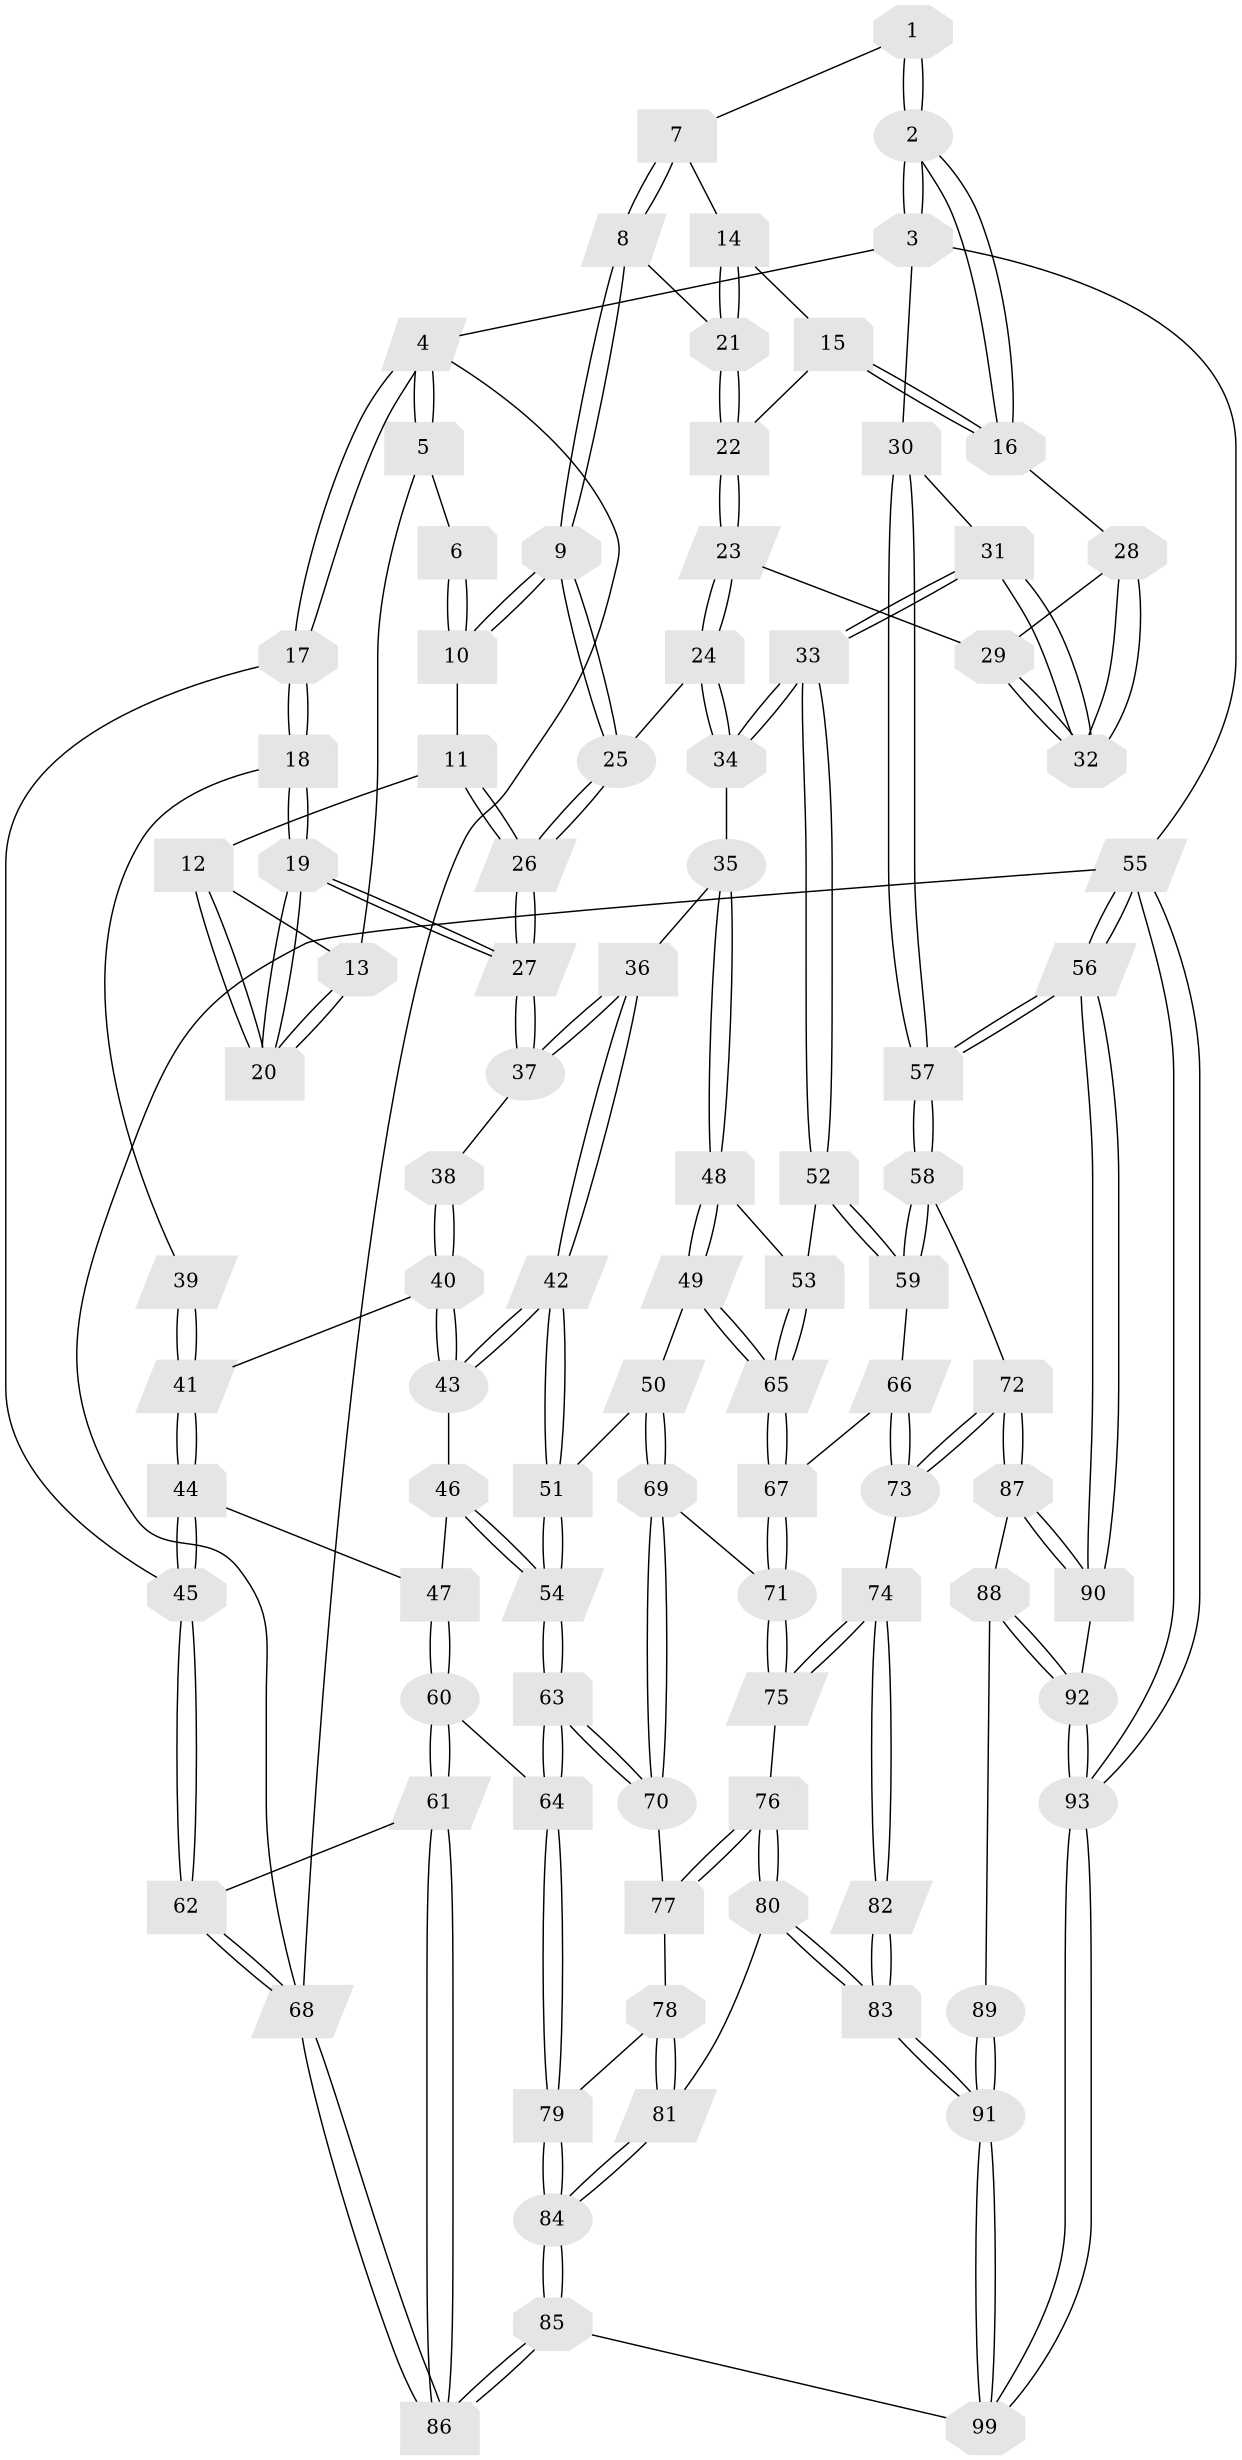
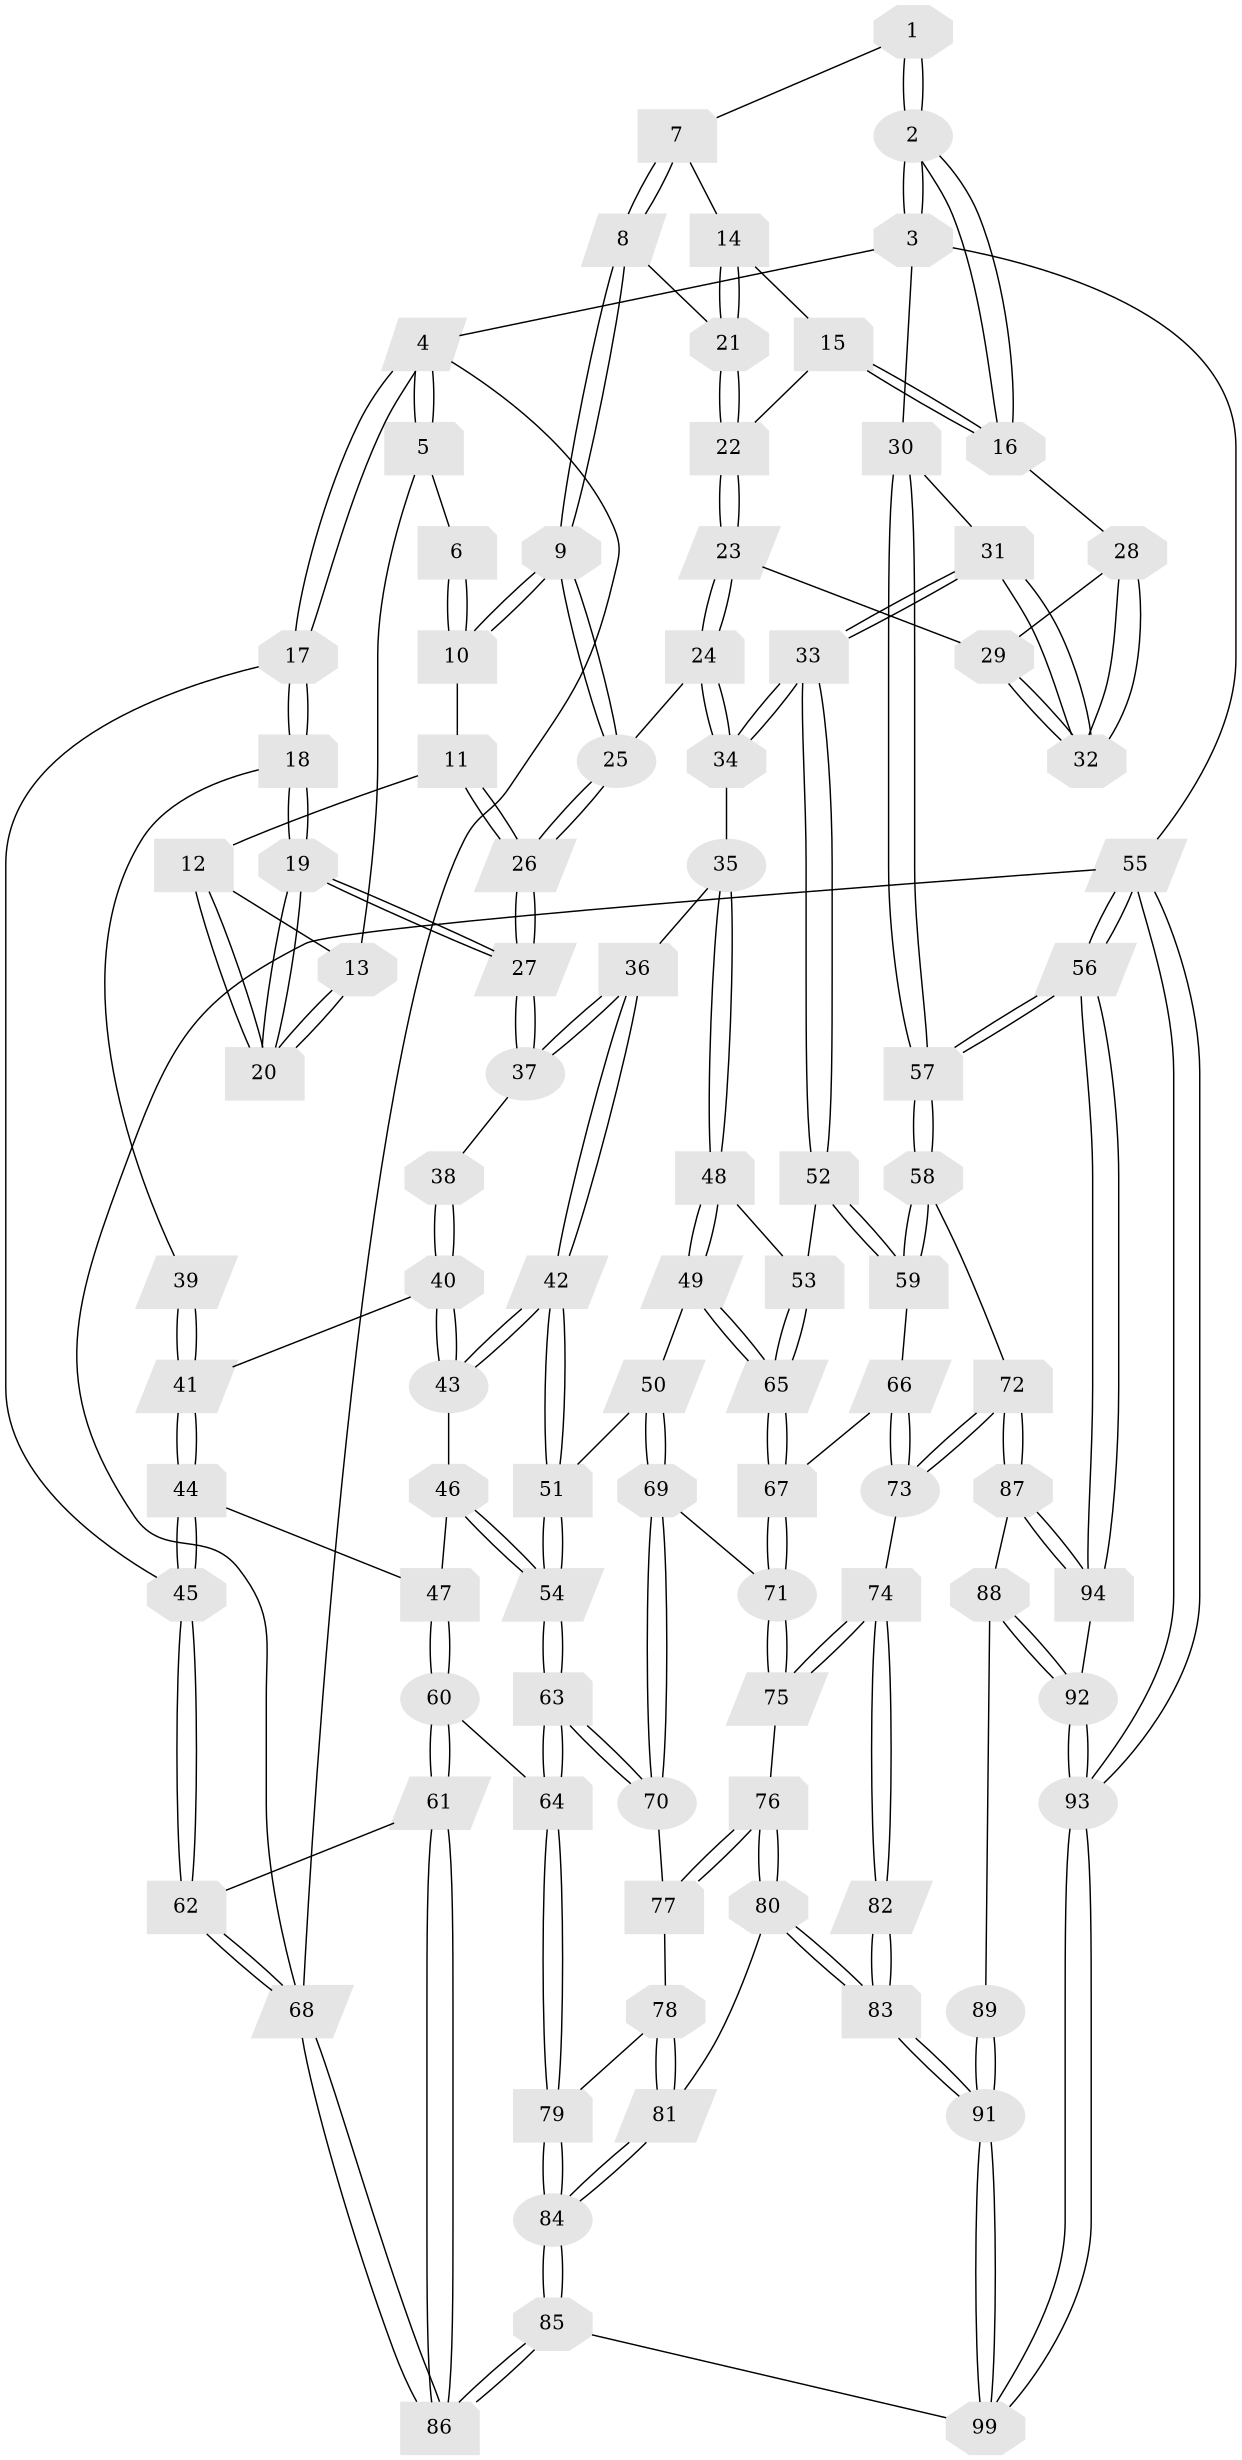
(1094, 1595) -> (1094, 1595)
